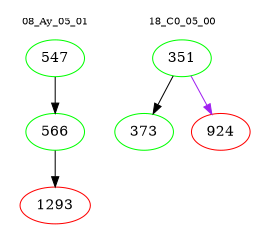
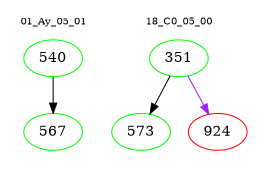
(55, 22) -> (54, 22)
(55, 58) -> (53, 58)
(55, 132) -> (53, 132)
(144, 132) -> (141, 132)
(55, 205) -> none
